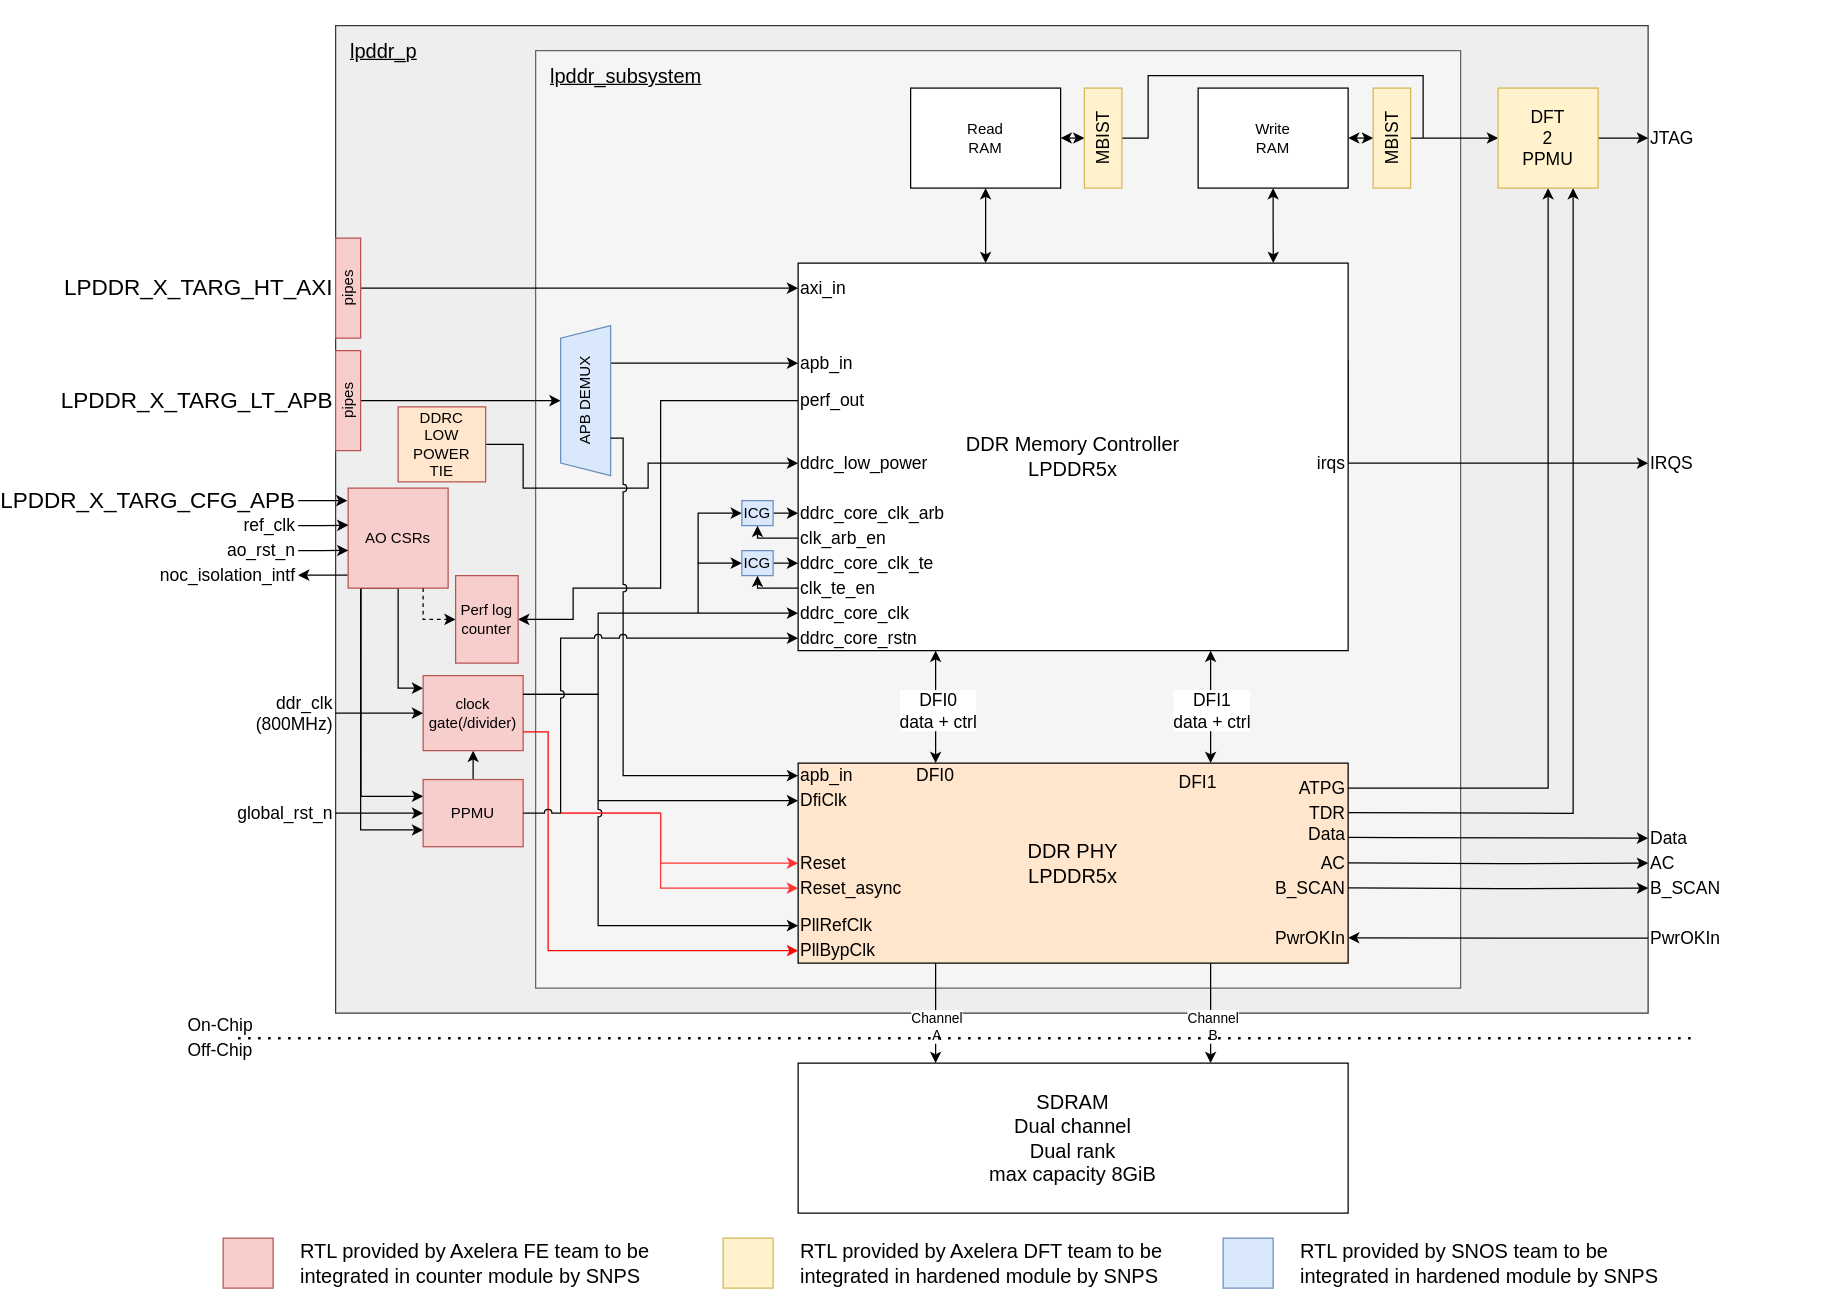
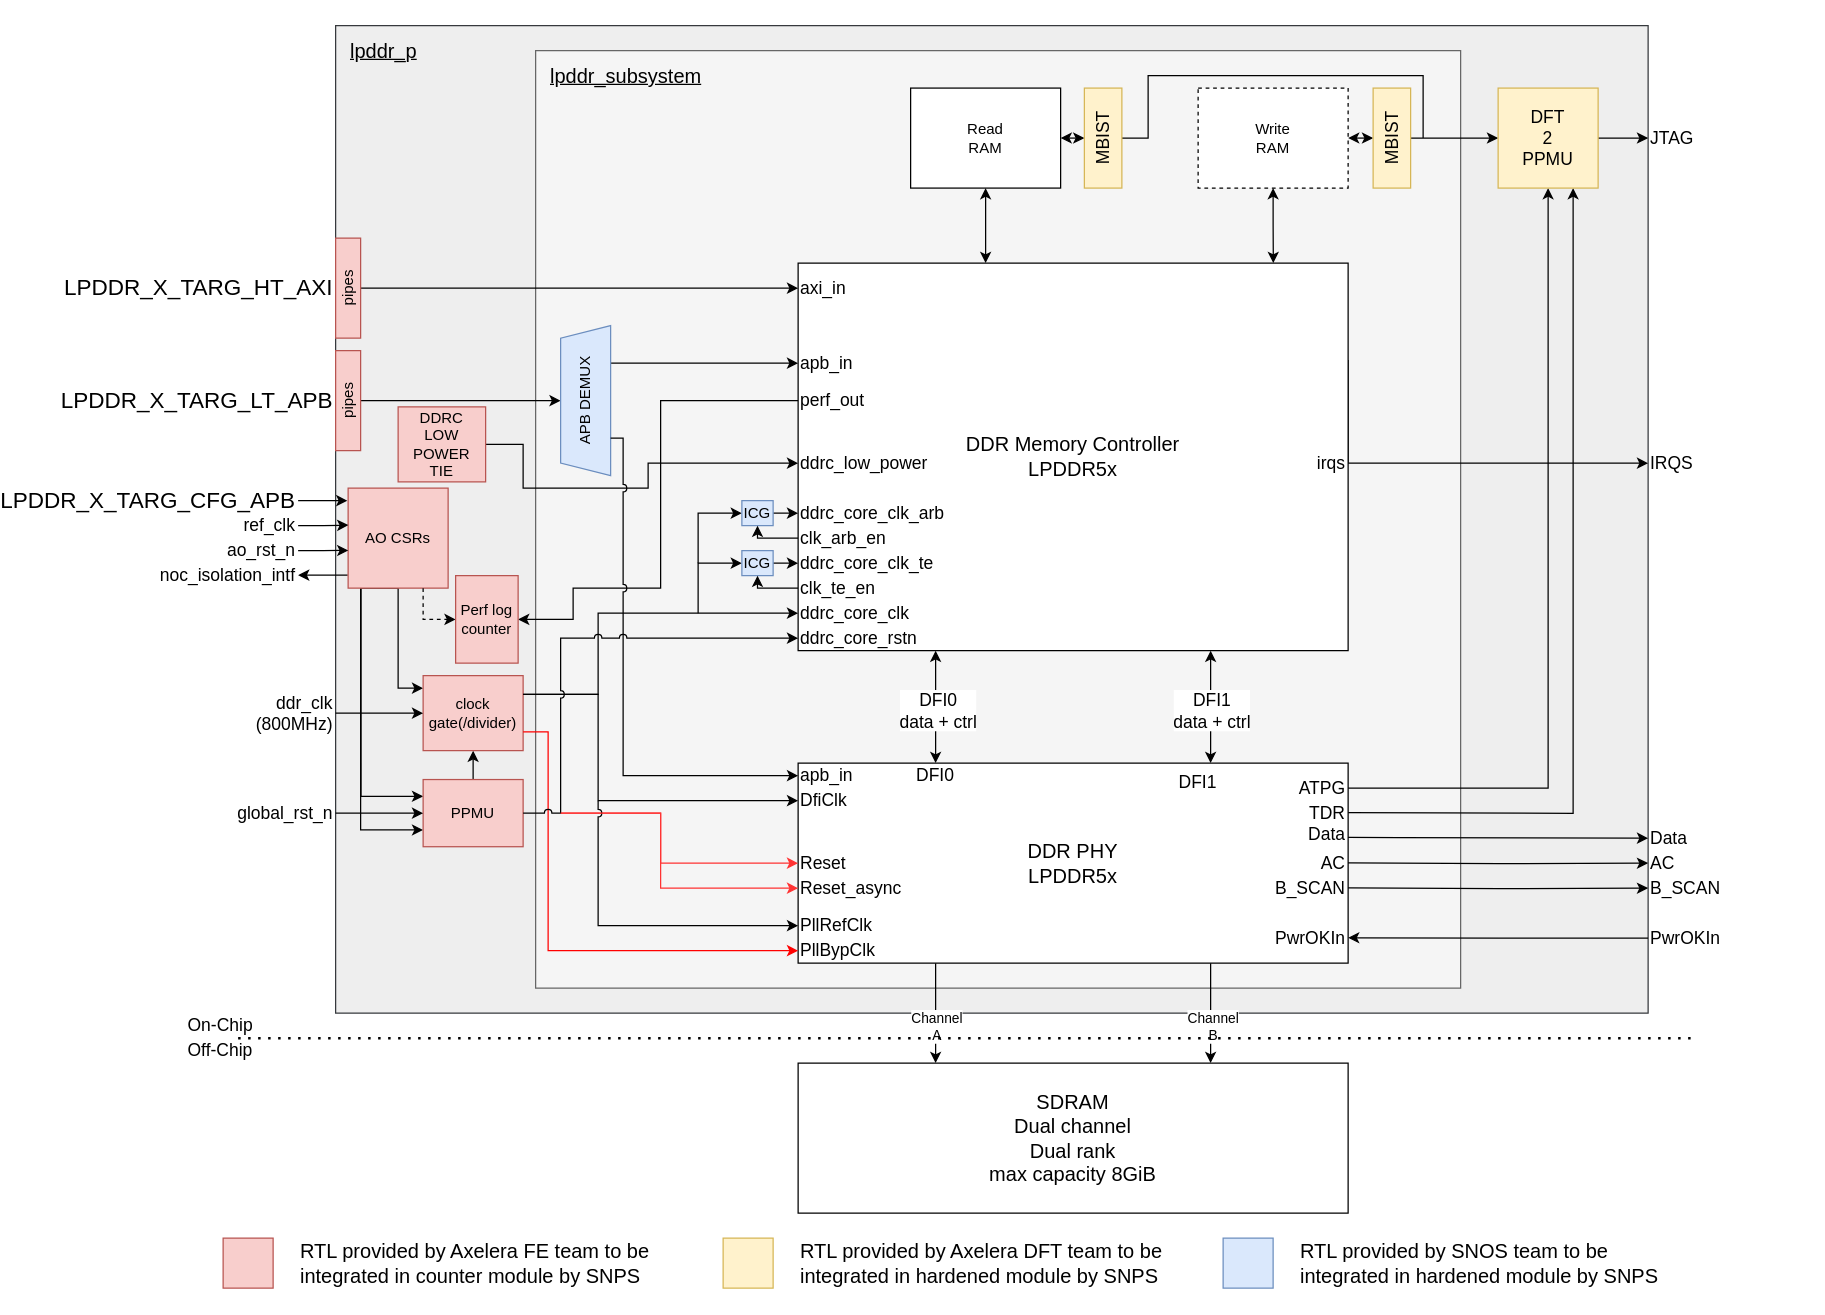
(1273, 138) -> (1273, 138)
(442, 444) -> (442, 444)
(1073, 863) -> (1073, 863)
